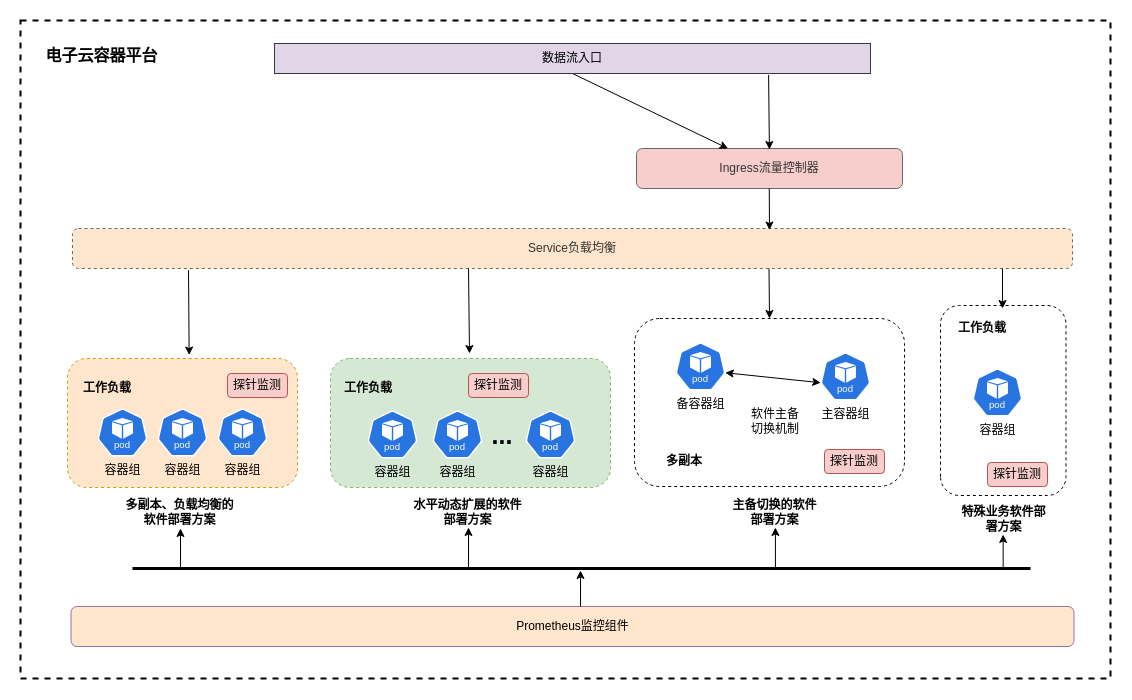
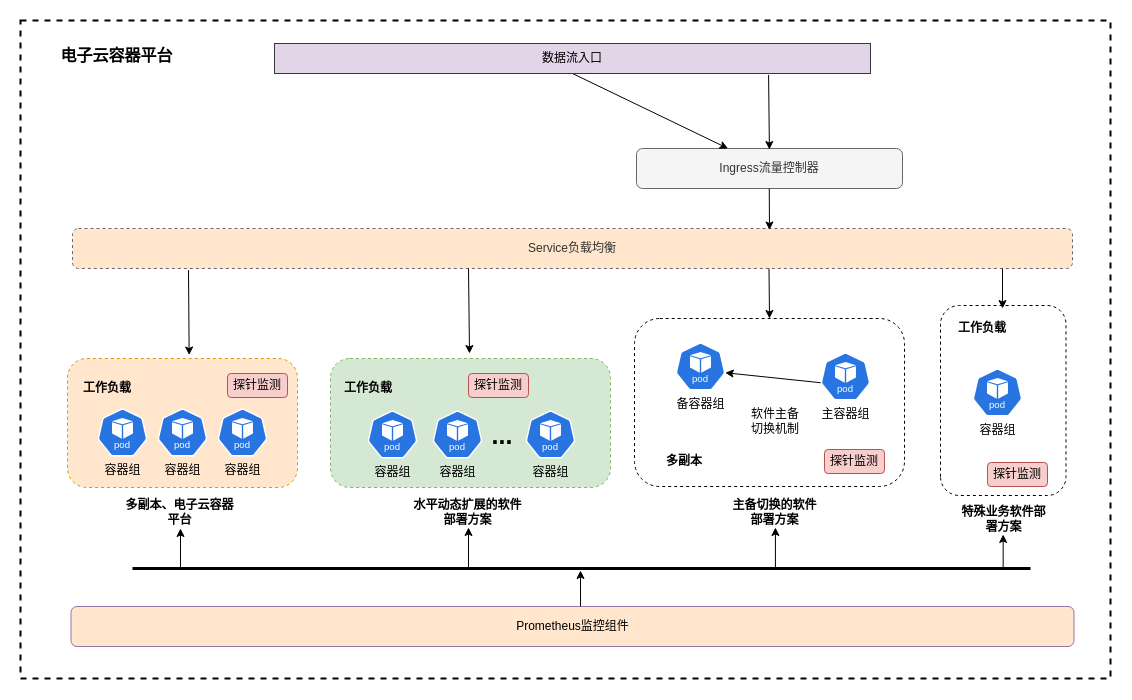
(102, 56) -> (117, 56)
(770, 169) -> (770, 169)
(812, 382) -> (815, 382)
(180, 513) -> (180, 513)
